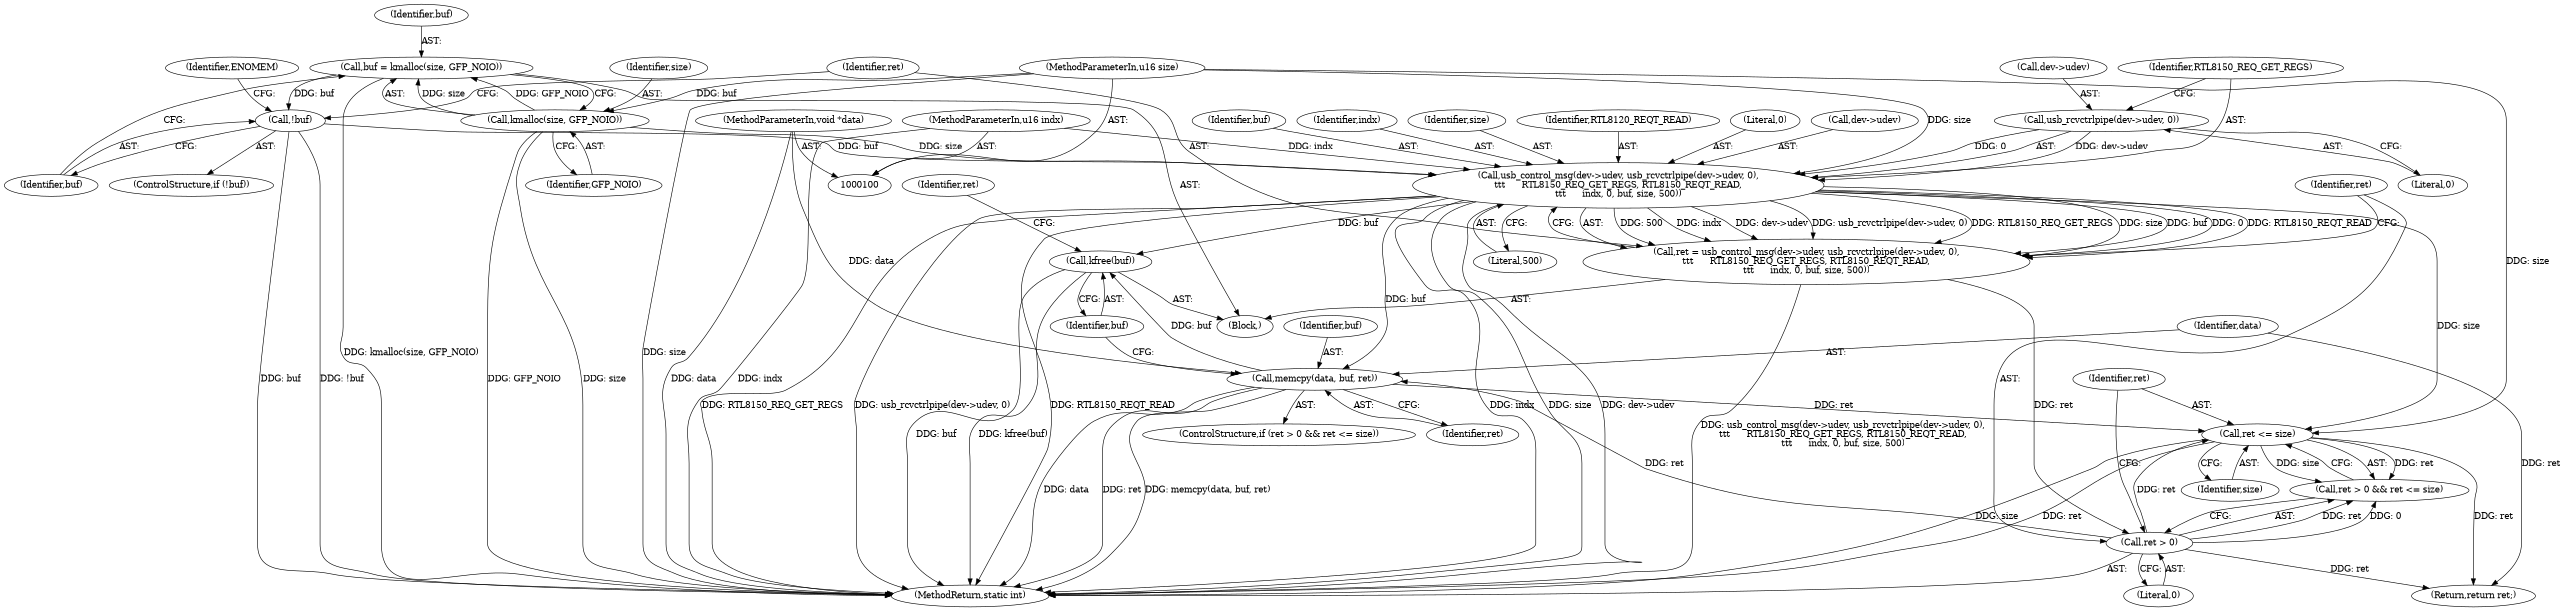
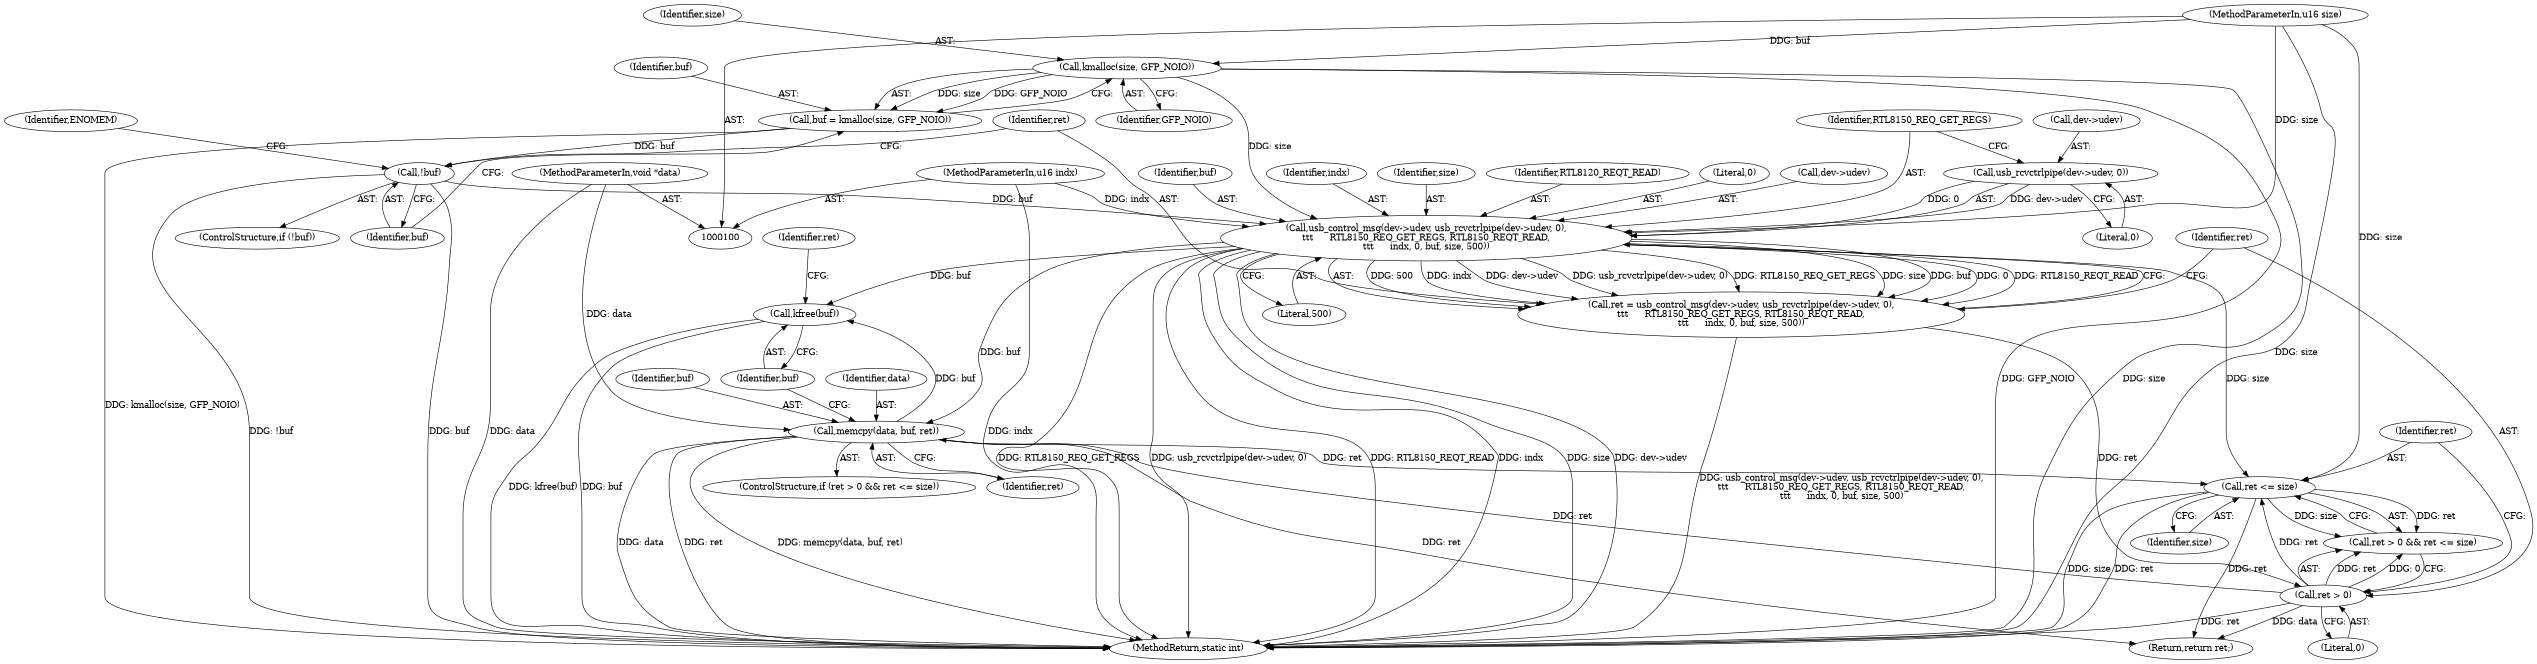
(1245, 326) -> none
(2479, 391) -> (1526, 572)
(2118, 570) -> (2220, 622)
(2350, 570) -> (2295, 622)
